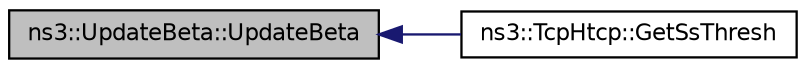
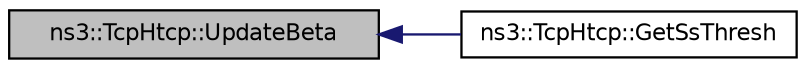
(194, 34) -> (194, 34)
